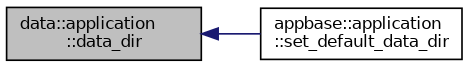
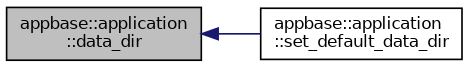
(104, 34) -> (104, 34)
